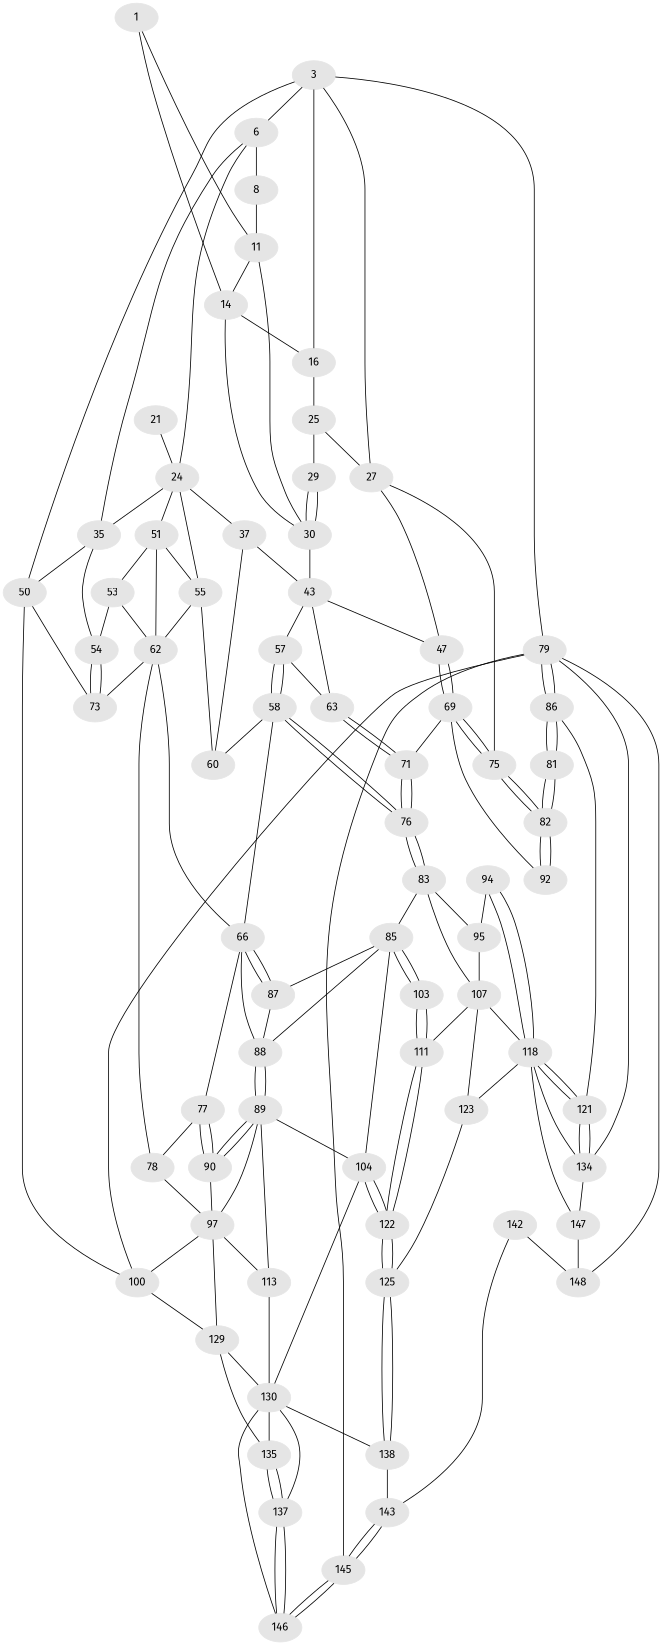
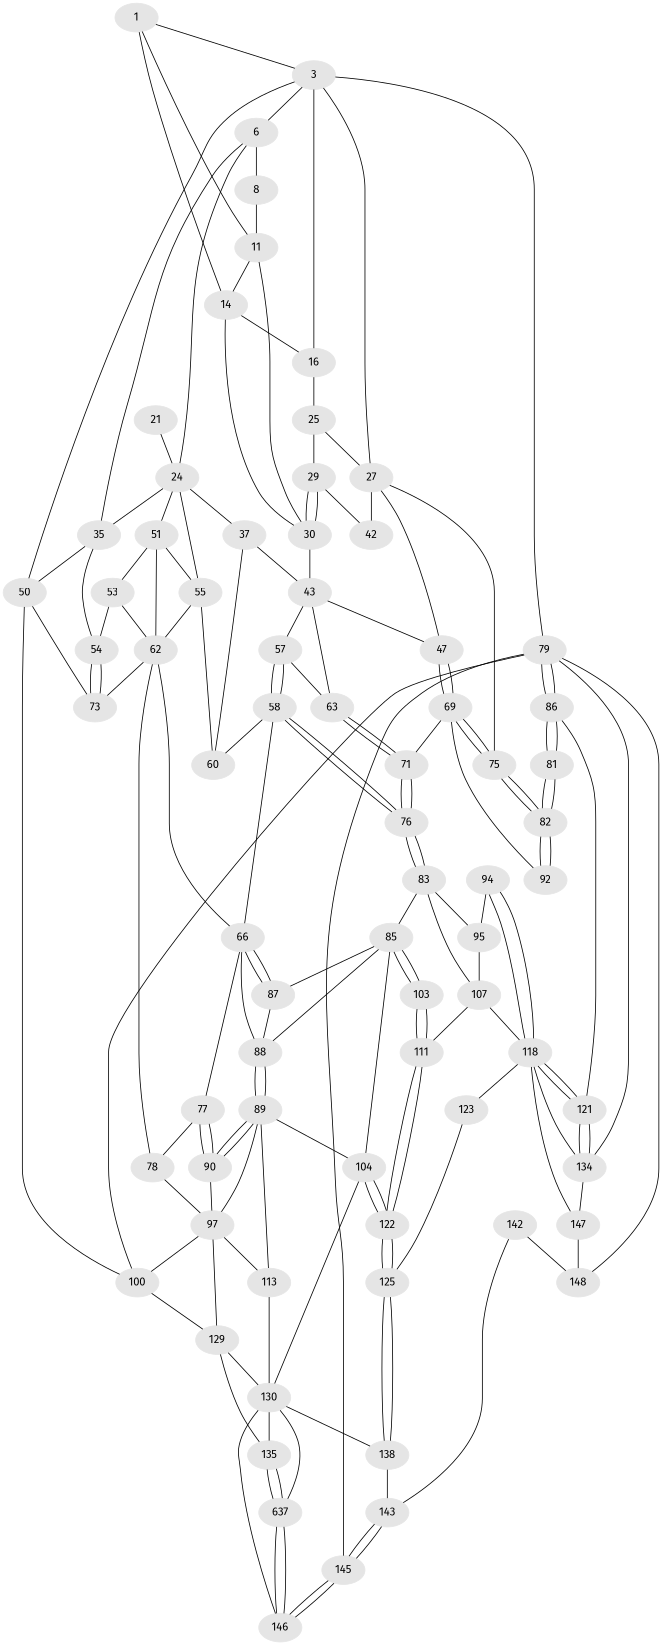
none -> (225, 46)
none -> (371, 535)
(473, 1053) -> none
(280, 1513) -> (280, 1513)
